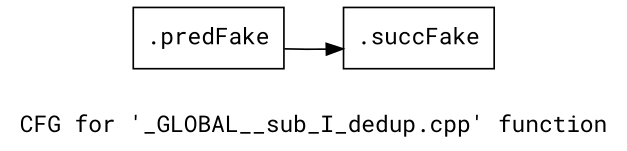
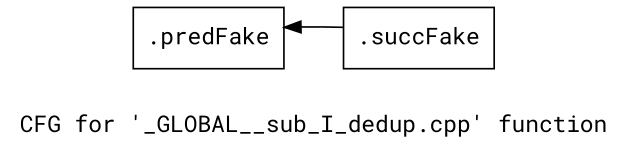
(305, 49) -> (322, 27)
